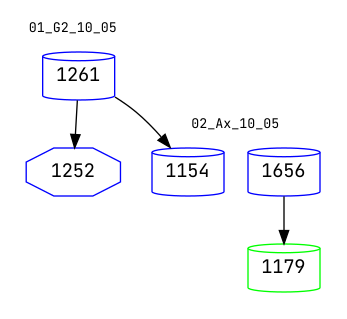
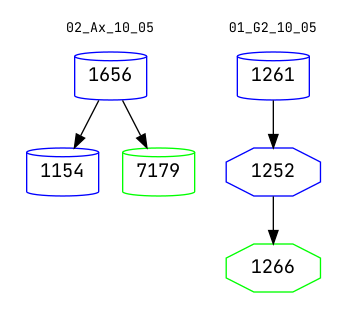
(150, 125) -> (90, 118)
none -> (273, 268)
(284, 268) -> (159, 172)
